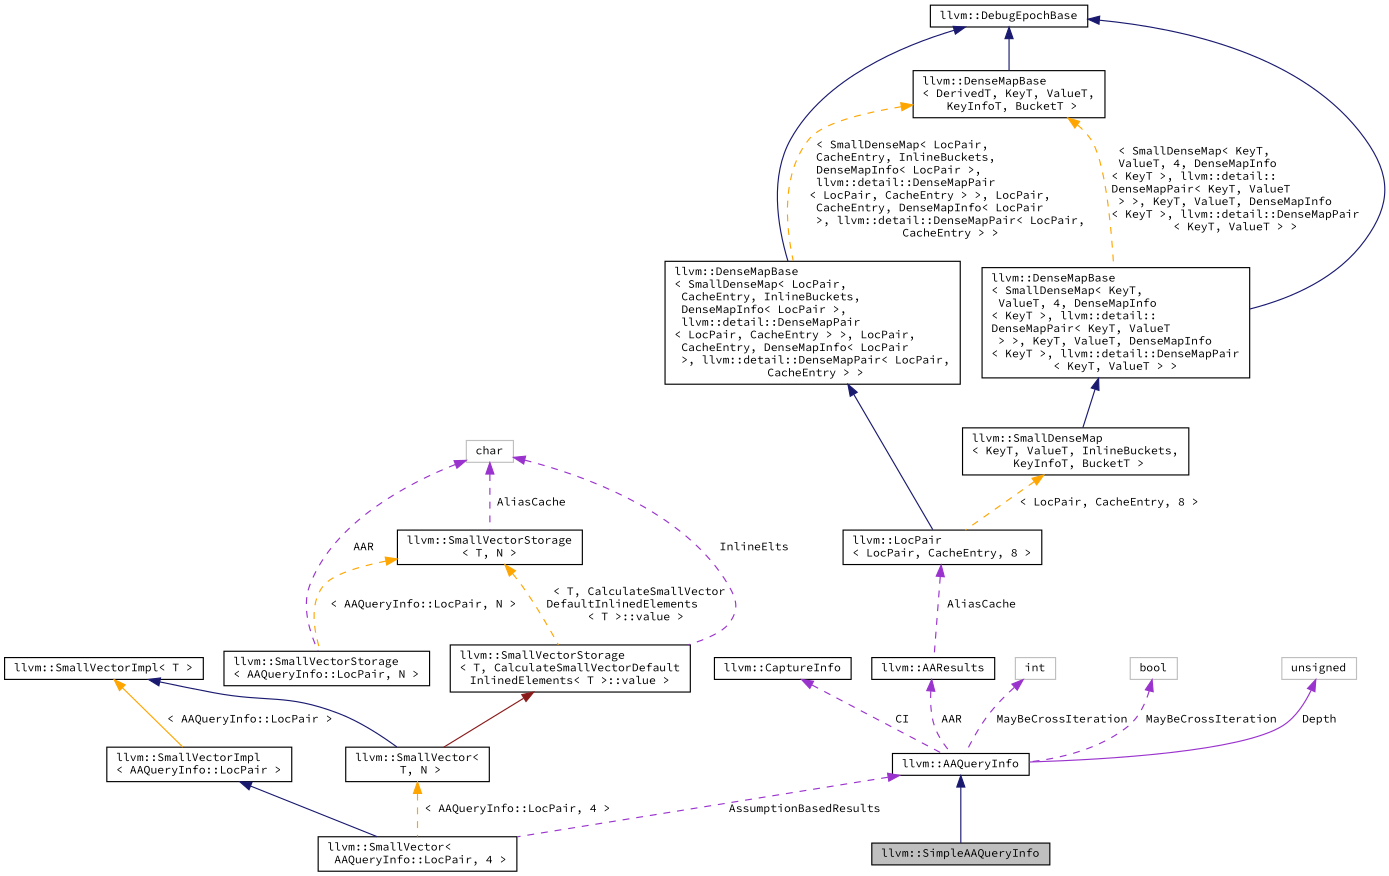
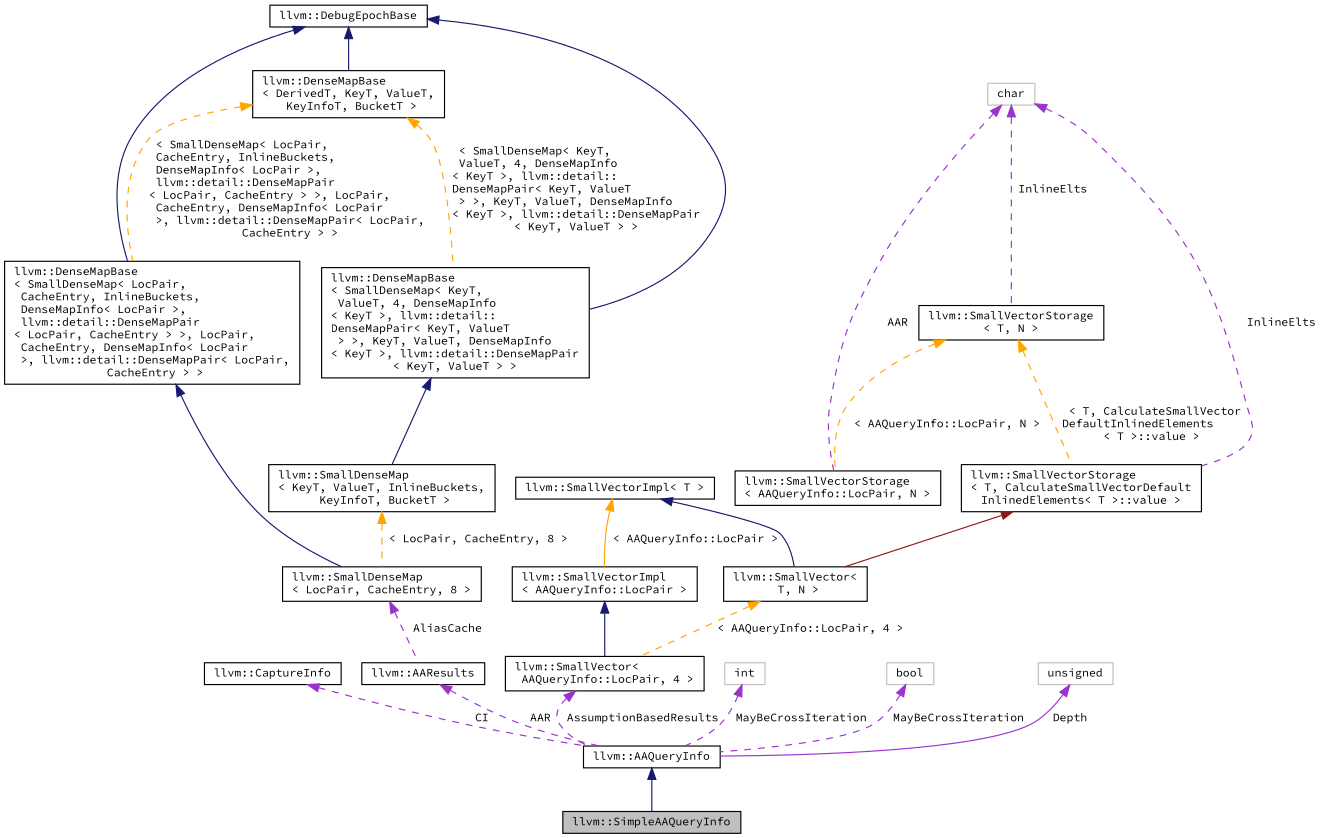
(528, 503) -> (1050, 190)
(942, 547) -> (382, 584)
(703, 807) -> (562, 727)
